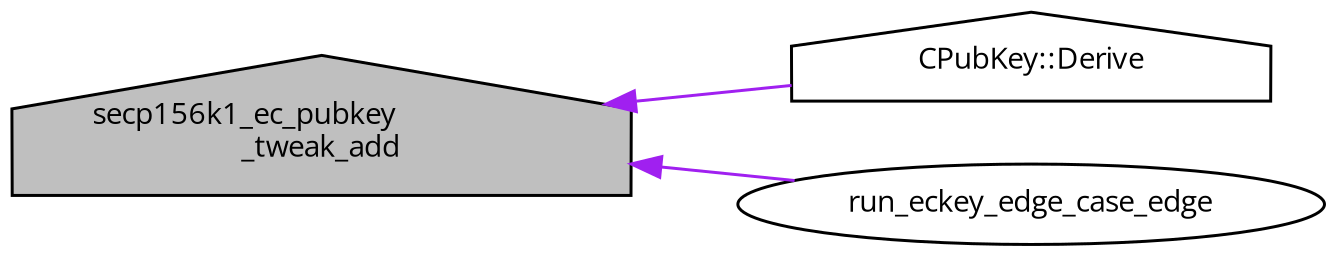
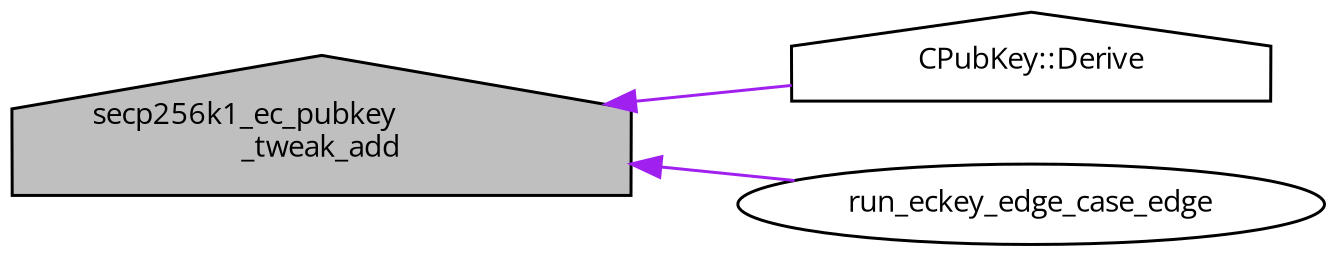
(322, 133) -> (322, 133)
